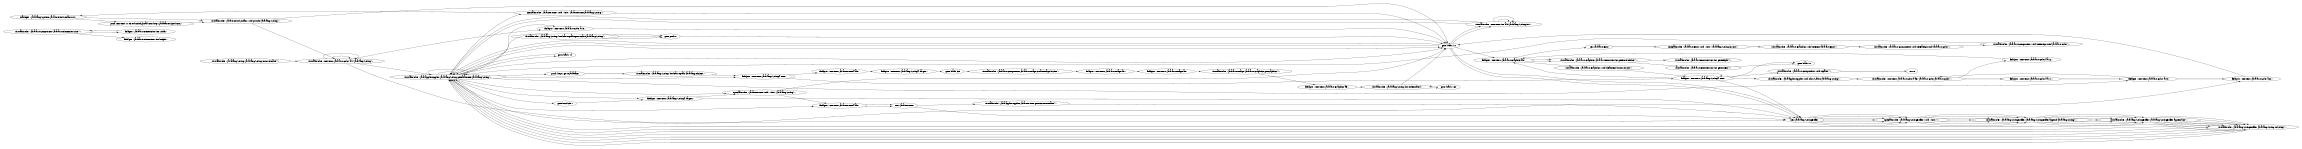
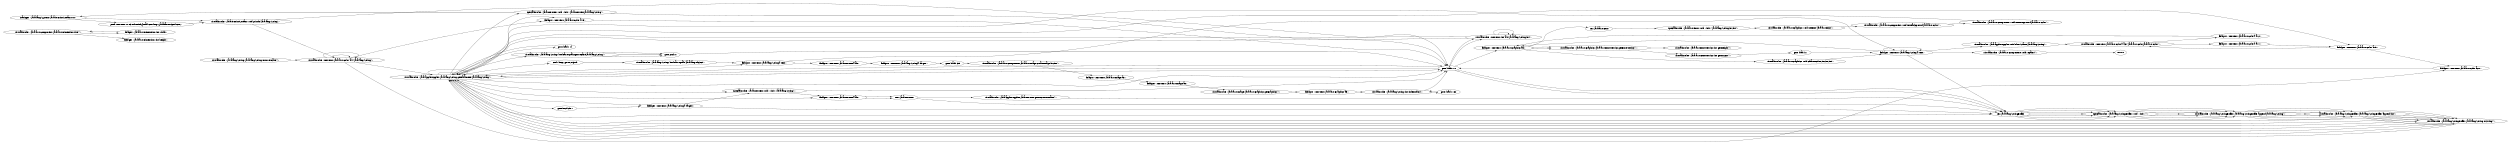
(1758, 67) -> (1841, 53)
(565, 74) -> (565, 63)
